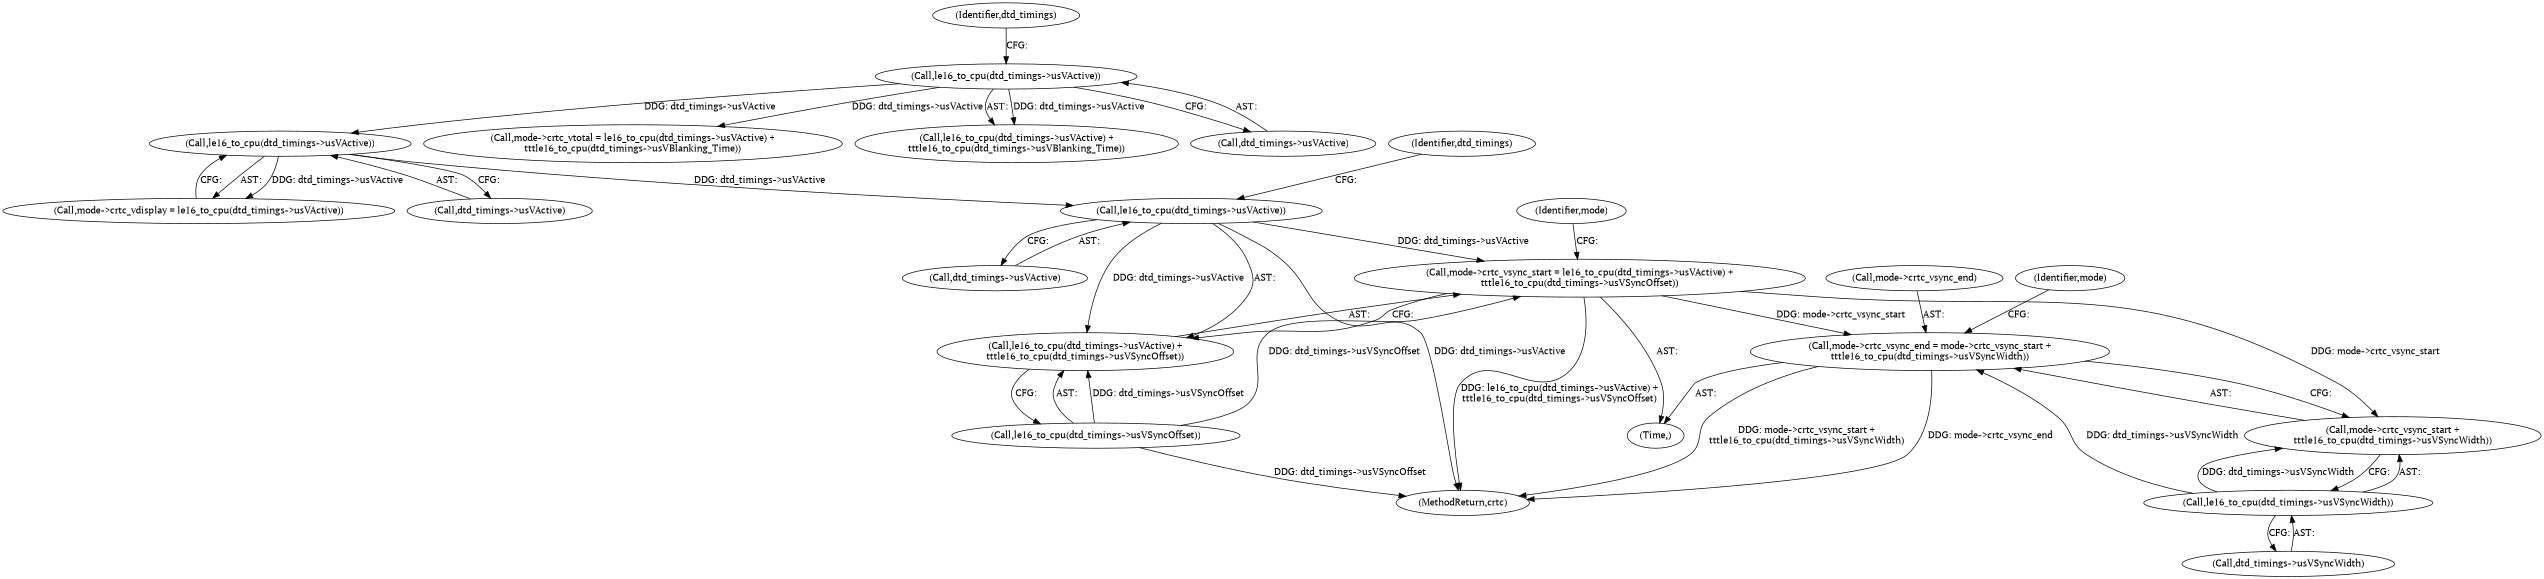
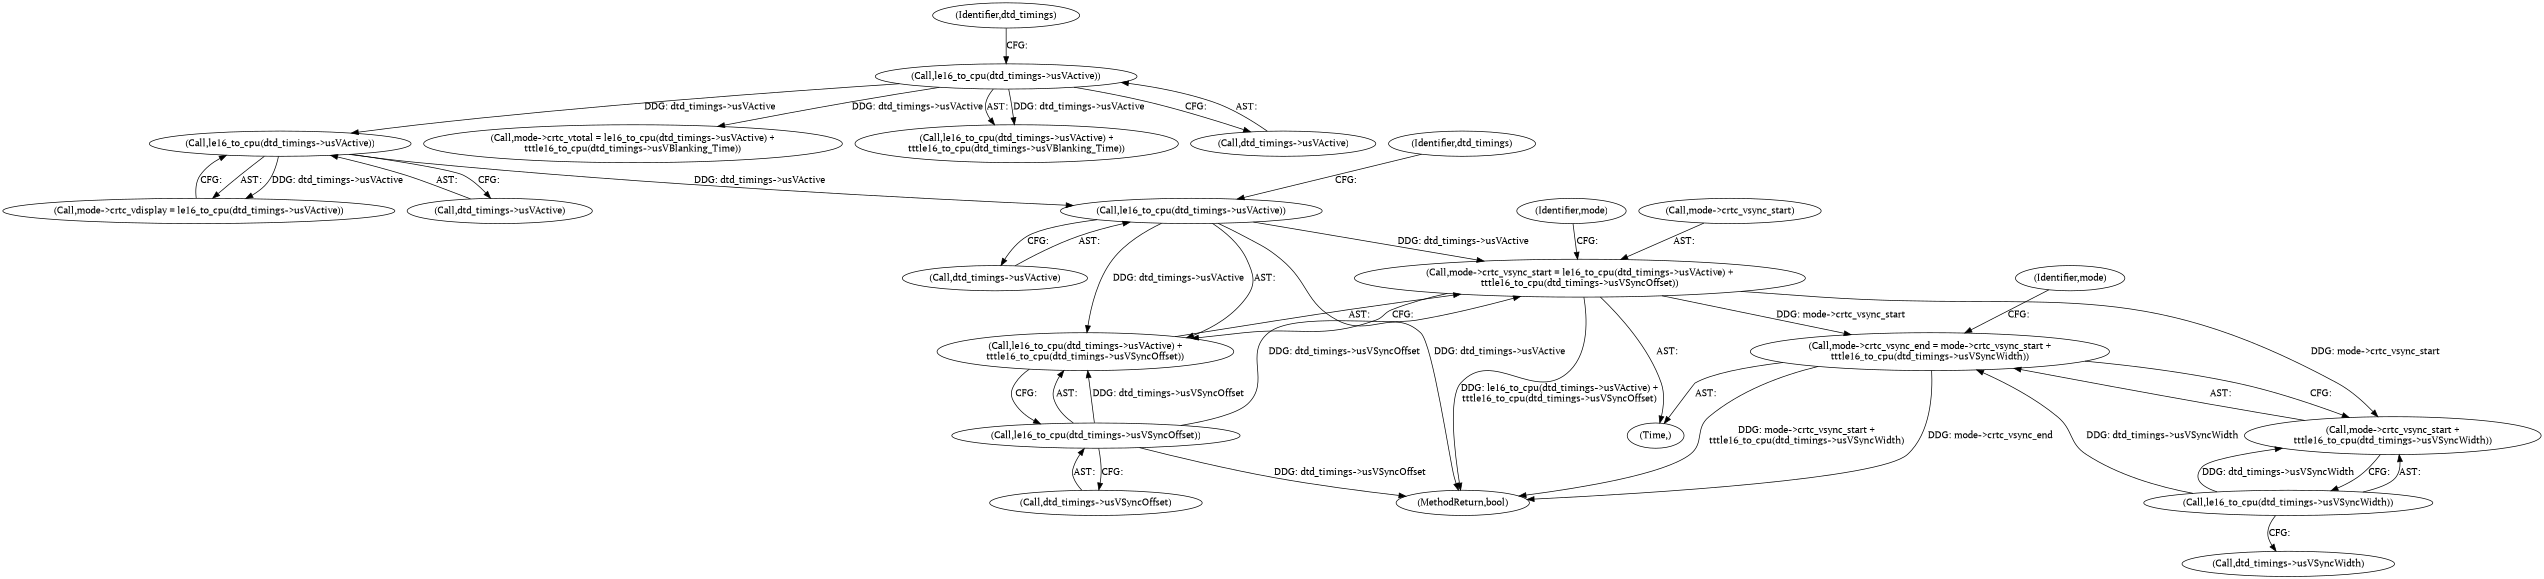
none -> (1730, 211)
(1914, 278) -> none
none -> (1096, 503)
(1463, 503) -> (1463, 503)
(2293, 537) -> none
